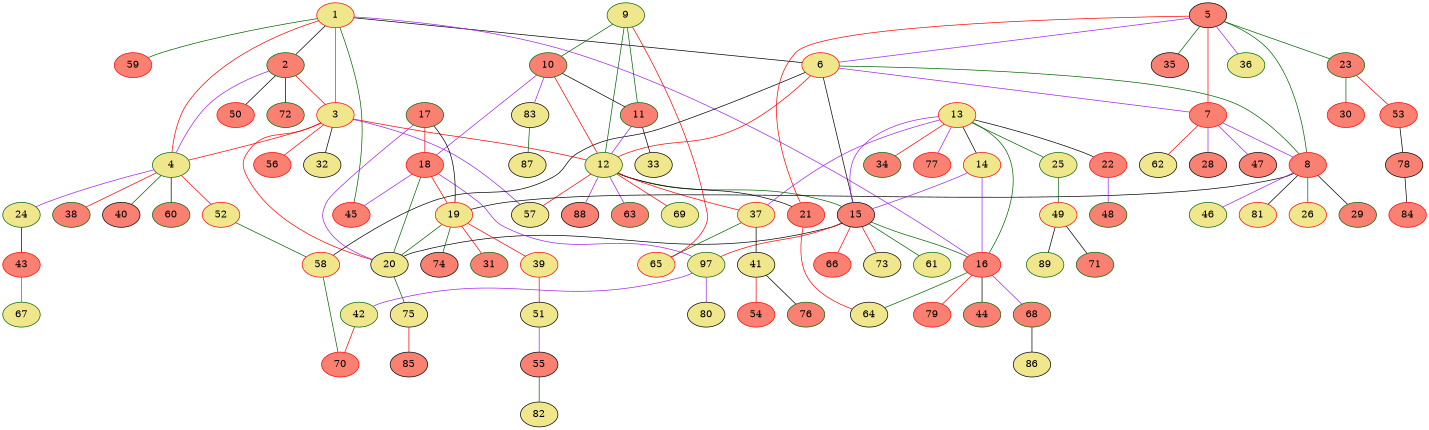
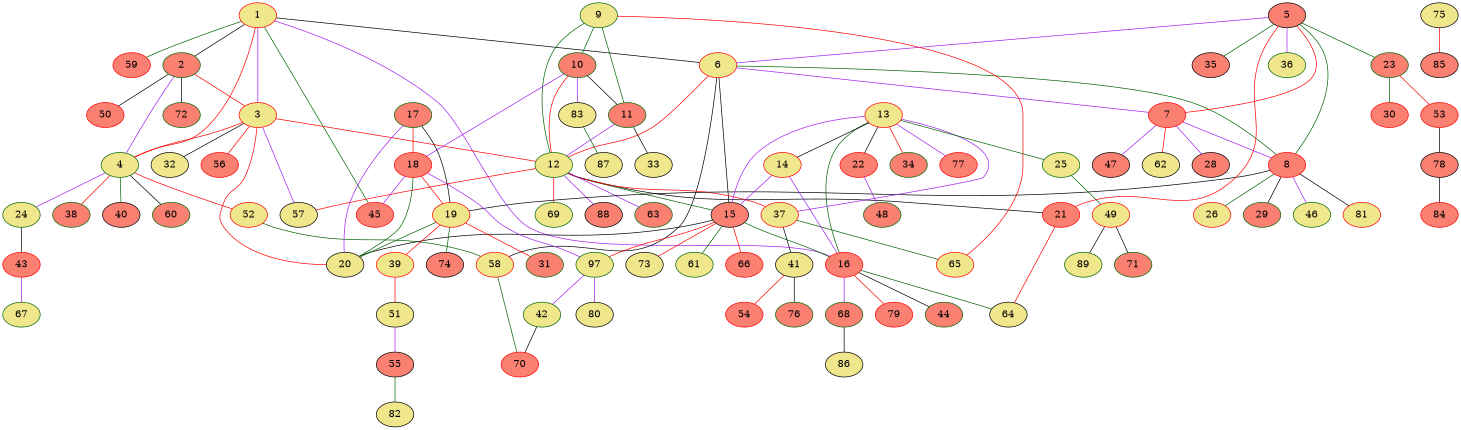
(399, 290) -> none
(350, 339) -> (531, 340)
